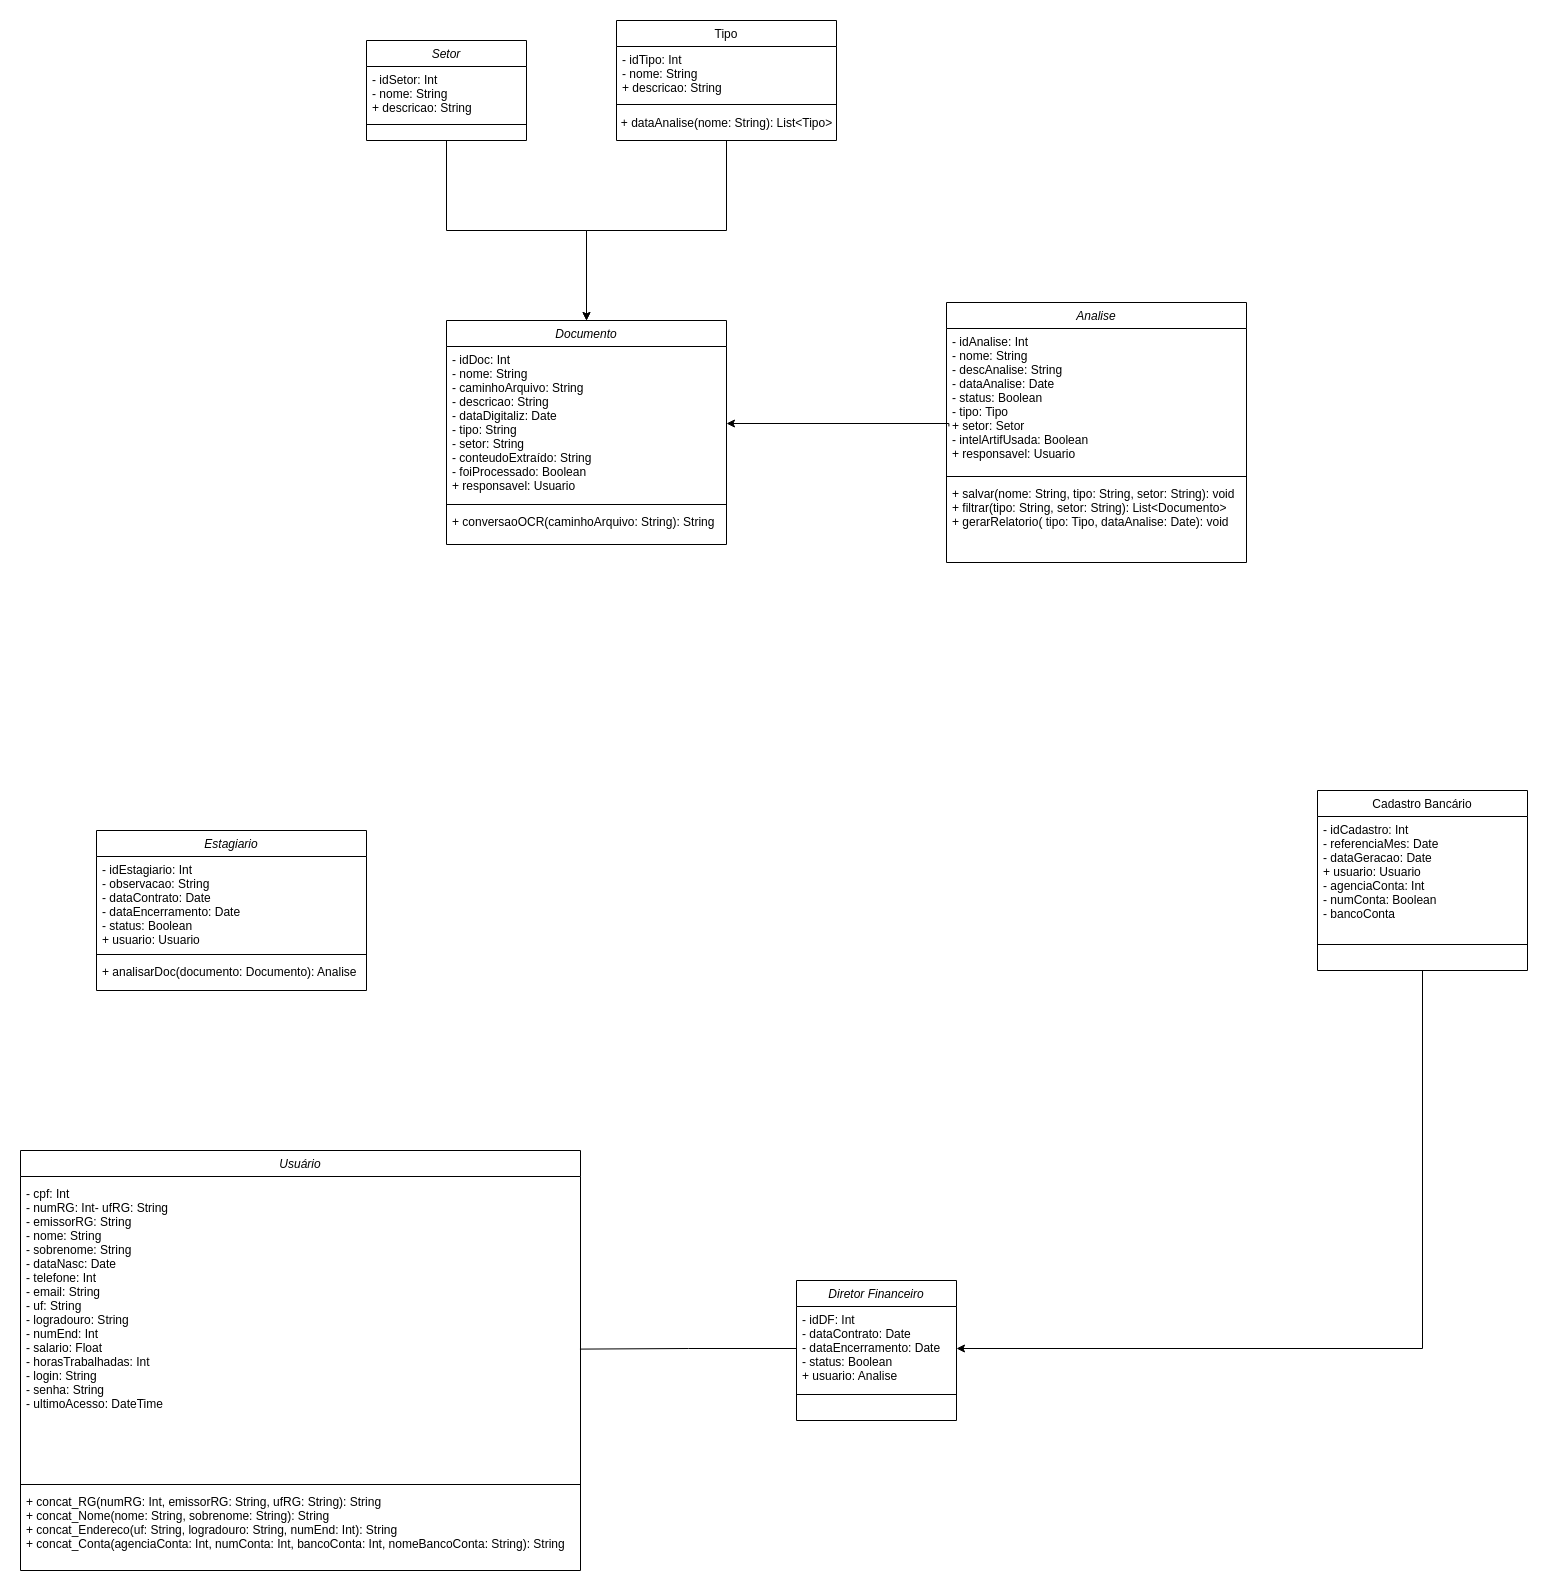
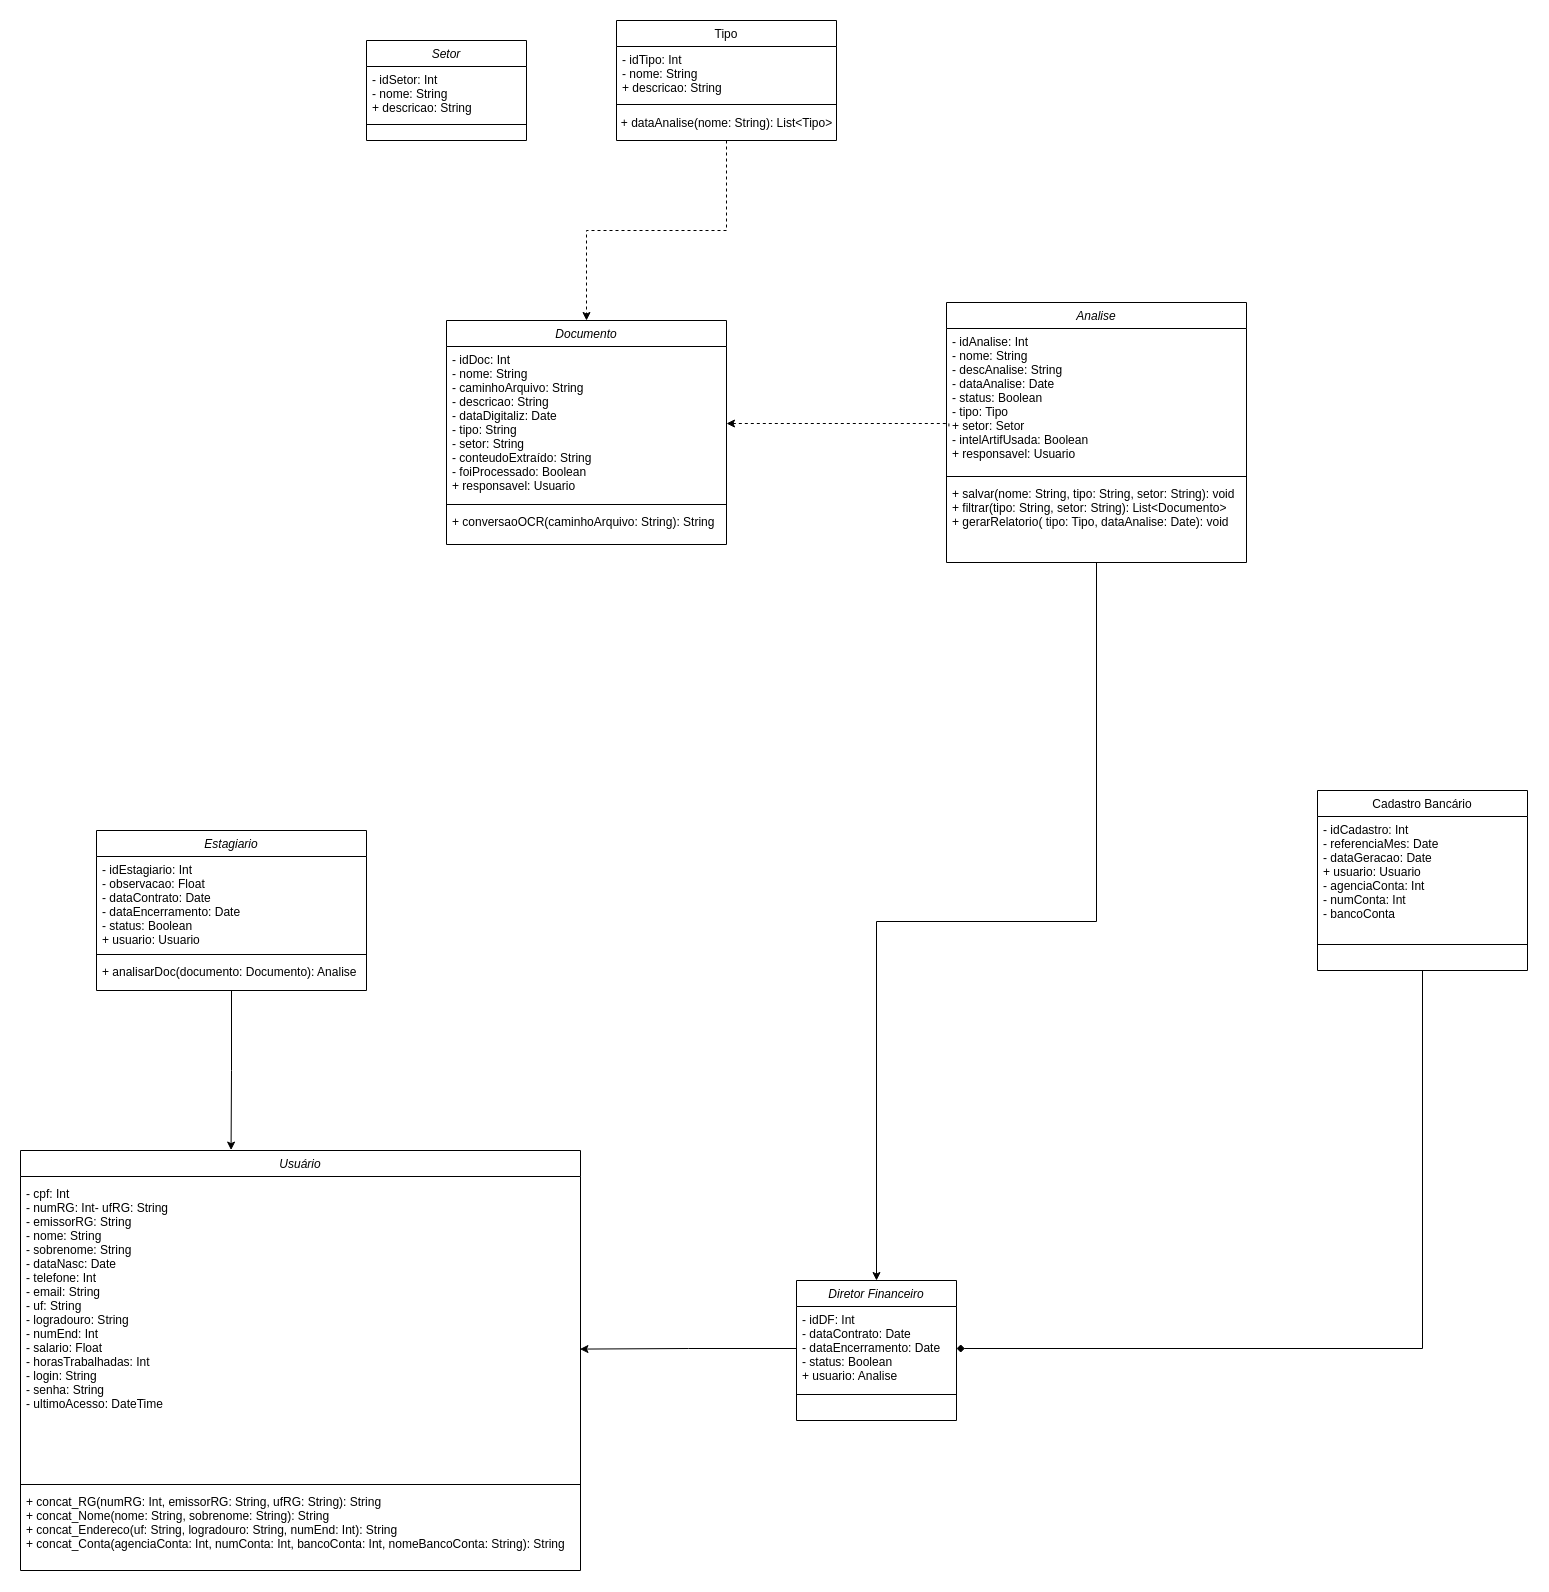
(471, 231) -> none
(702, 231) -> (702, 231)
(842, 424) -> (842, 424)
(1374, 830) -> (1374, 830)
(156, 870) -> (156, 870)
none -> (990, 922)
none -> (232, 1068)
(586, 1349) -> (588, 1349)
(964, 1349) -> (965, 1349)
